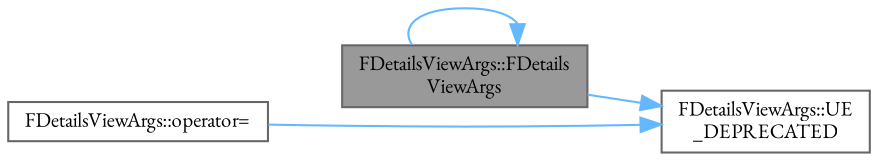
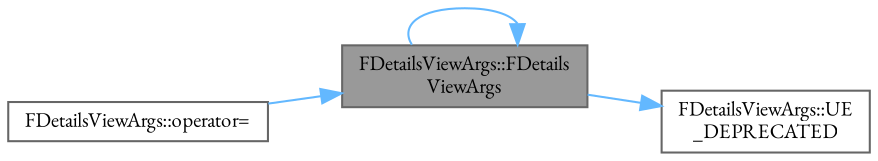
(454, 127) -> (295, 100)
